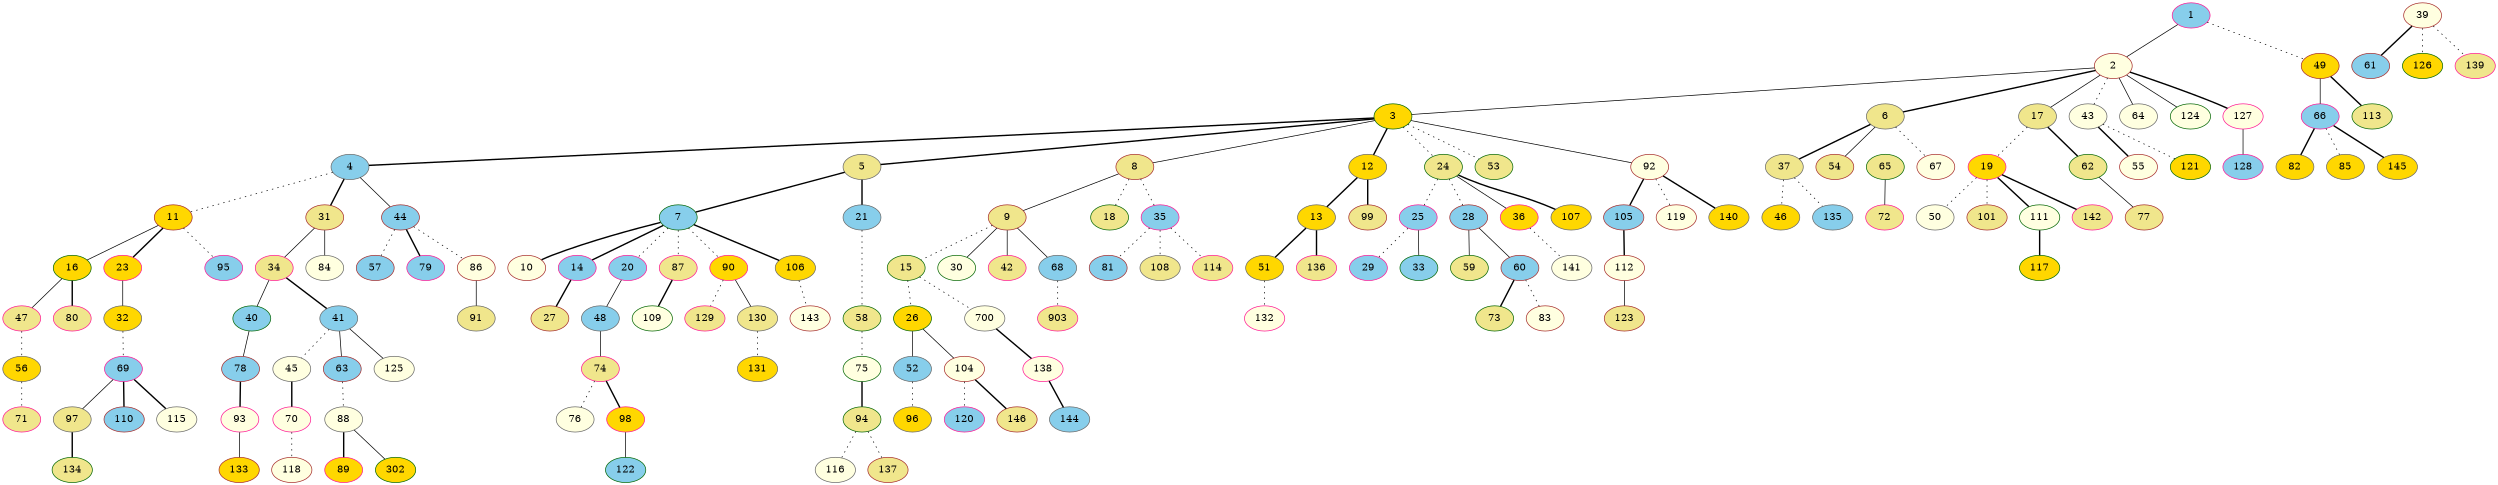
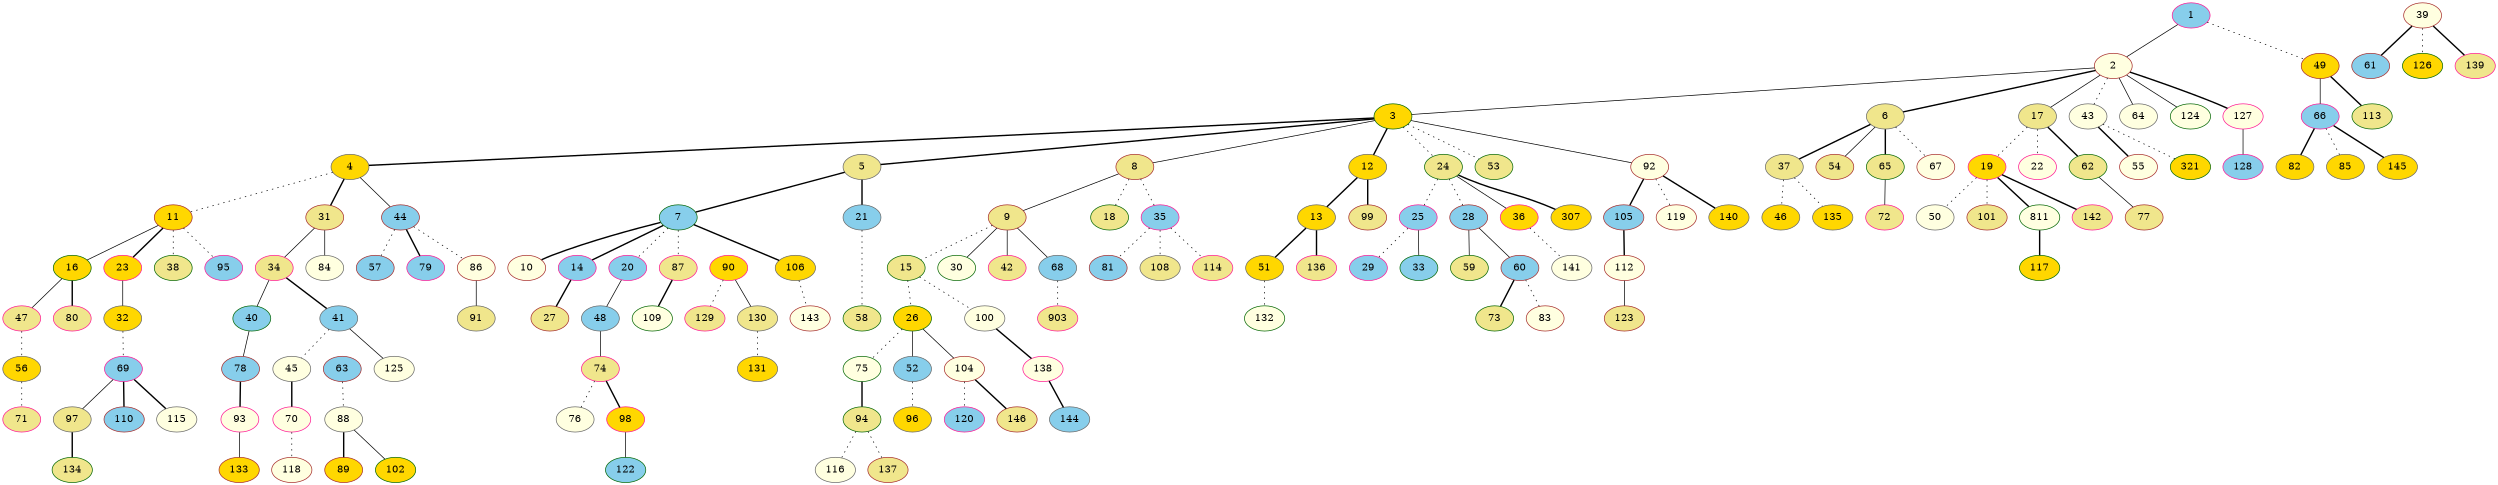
(2449, 41) -> (2449, 41)
none -> (1885, 142)
(350, 167) -> (350, 167)
none -> (2038, 167)
(2190, 167) -> (2190, 167)
(1571, 217) -> (1571, 217)
(1833, 217) -> (1833, 217)
(2040, 217) -> (2040, 217)
(703, 243) -> none
none -> (173, 268)
(985, 318) -> (985, 318)
(1265, 318) -> (1265, 318)
(341, 344) -> none
(862, 344) -> (887, 344)
(344, 470) -> (344, 470)
(396, 470) -> (396, 470)
